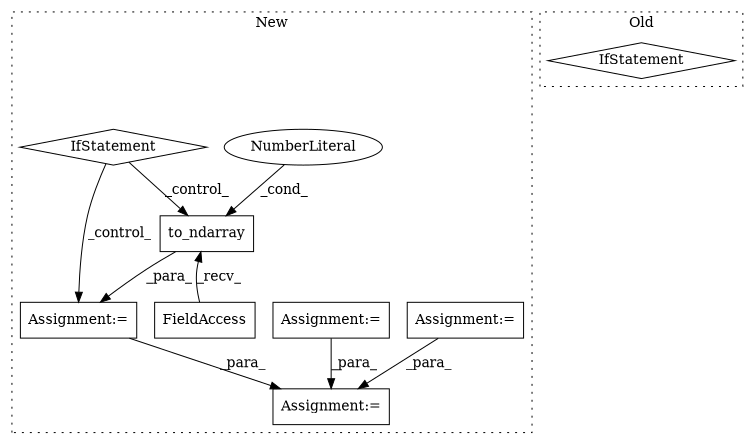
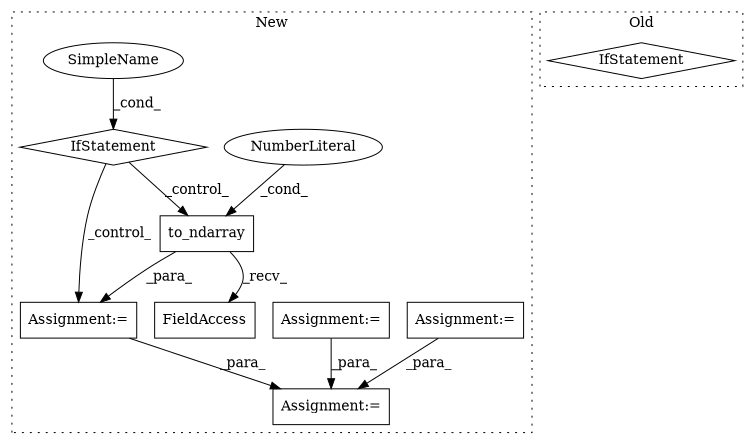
none -> (113, 61)
(196, 282) -> (243, 272)
